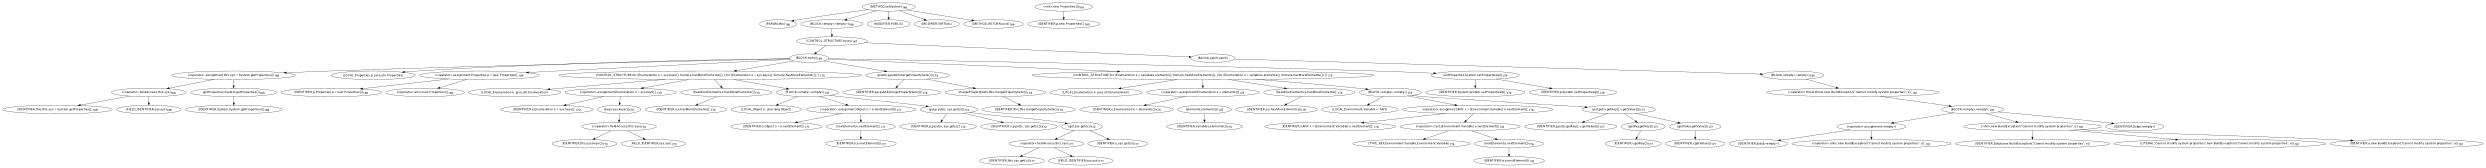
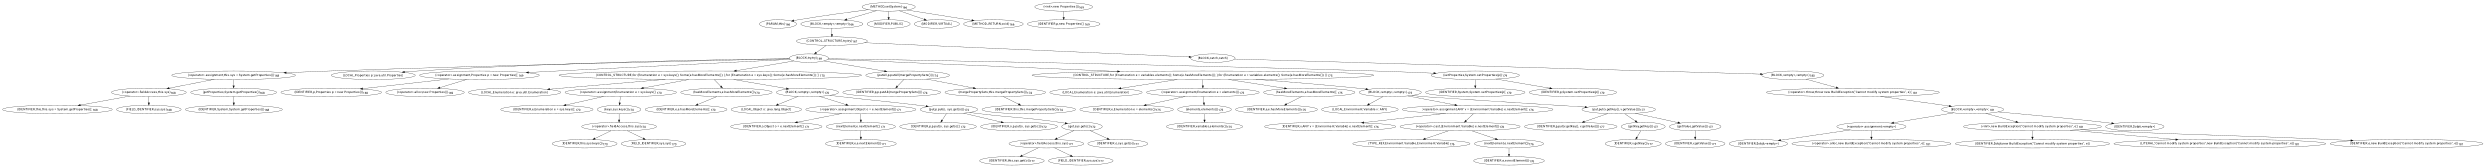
none -> (1204, 100)
